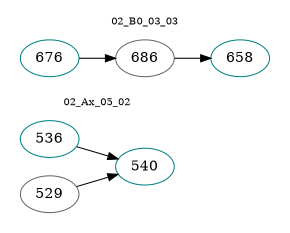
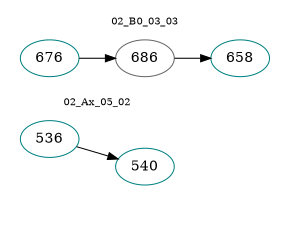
(50, 194) -> none
